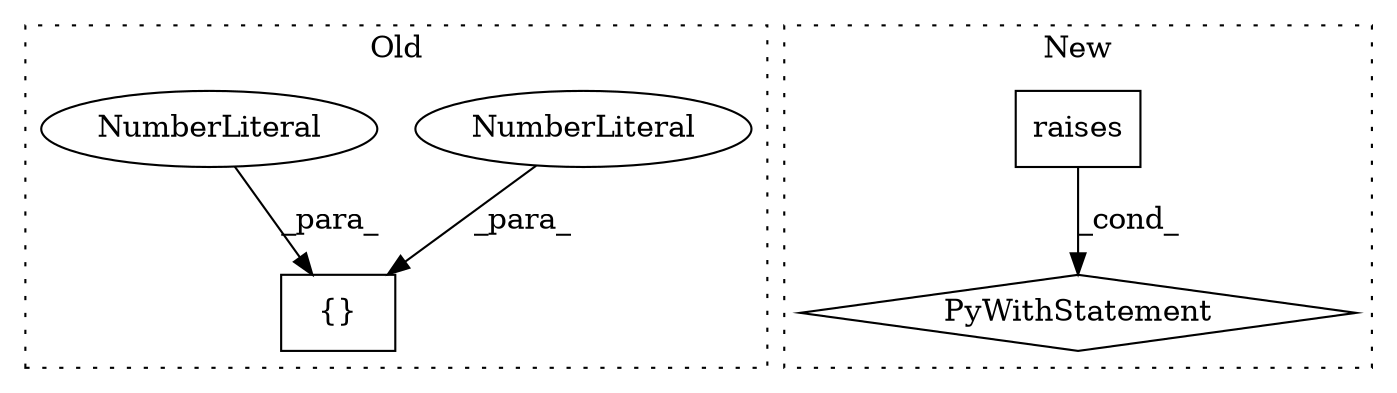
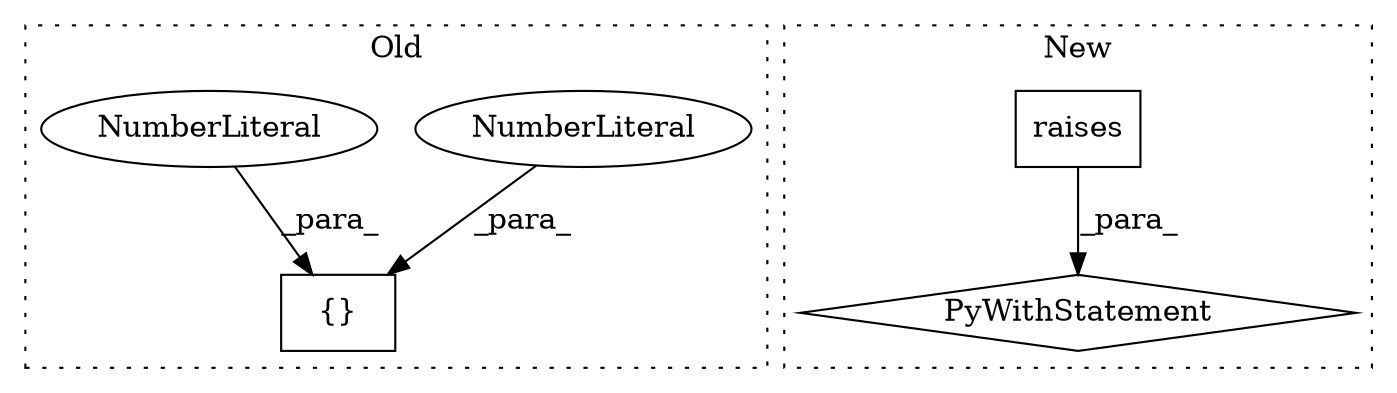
(1129, 221) -> (1129, 221)
